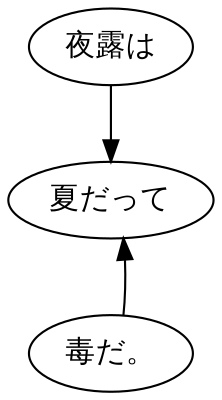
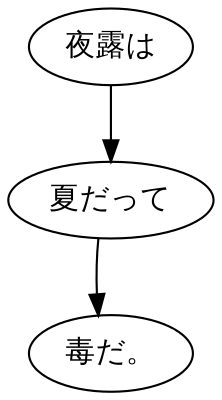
(125, 288) -> (97, 266)
